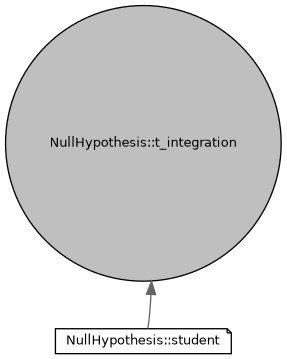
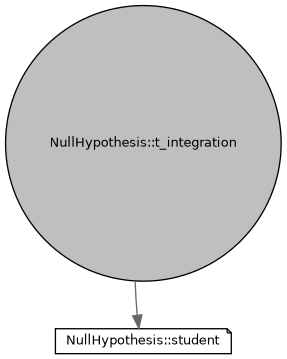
(150, 312) -> (136, 298)
